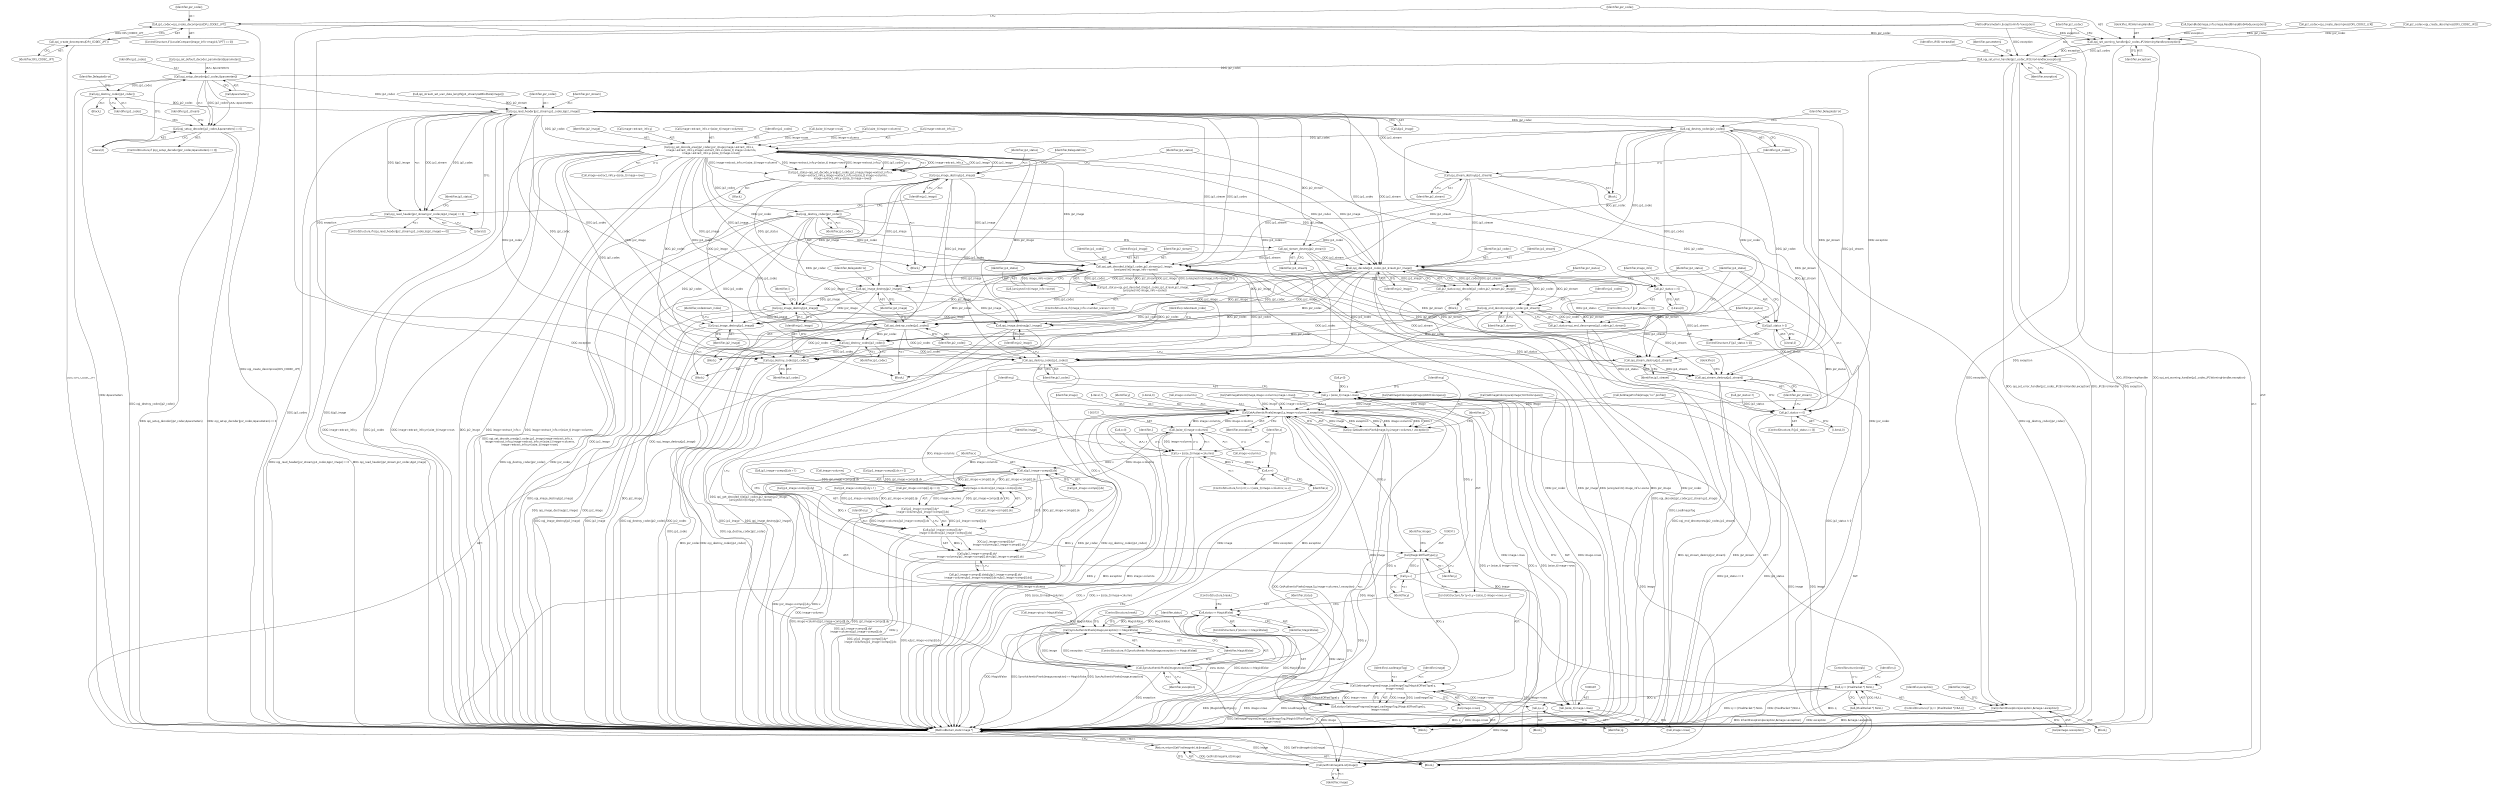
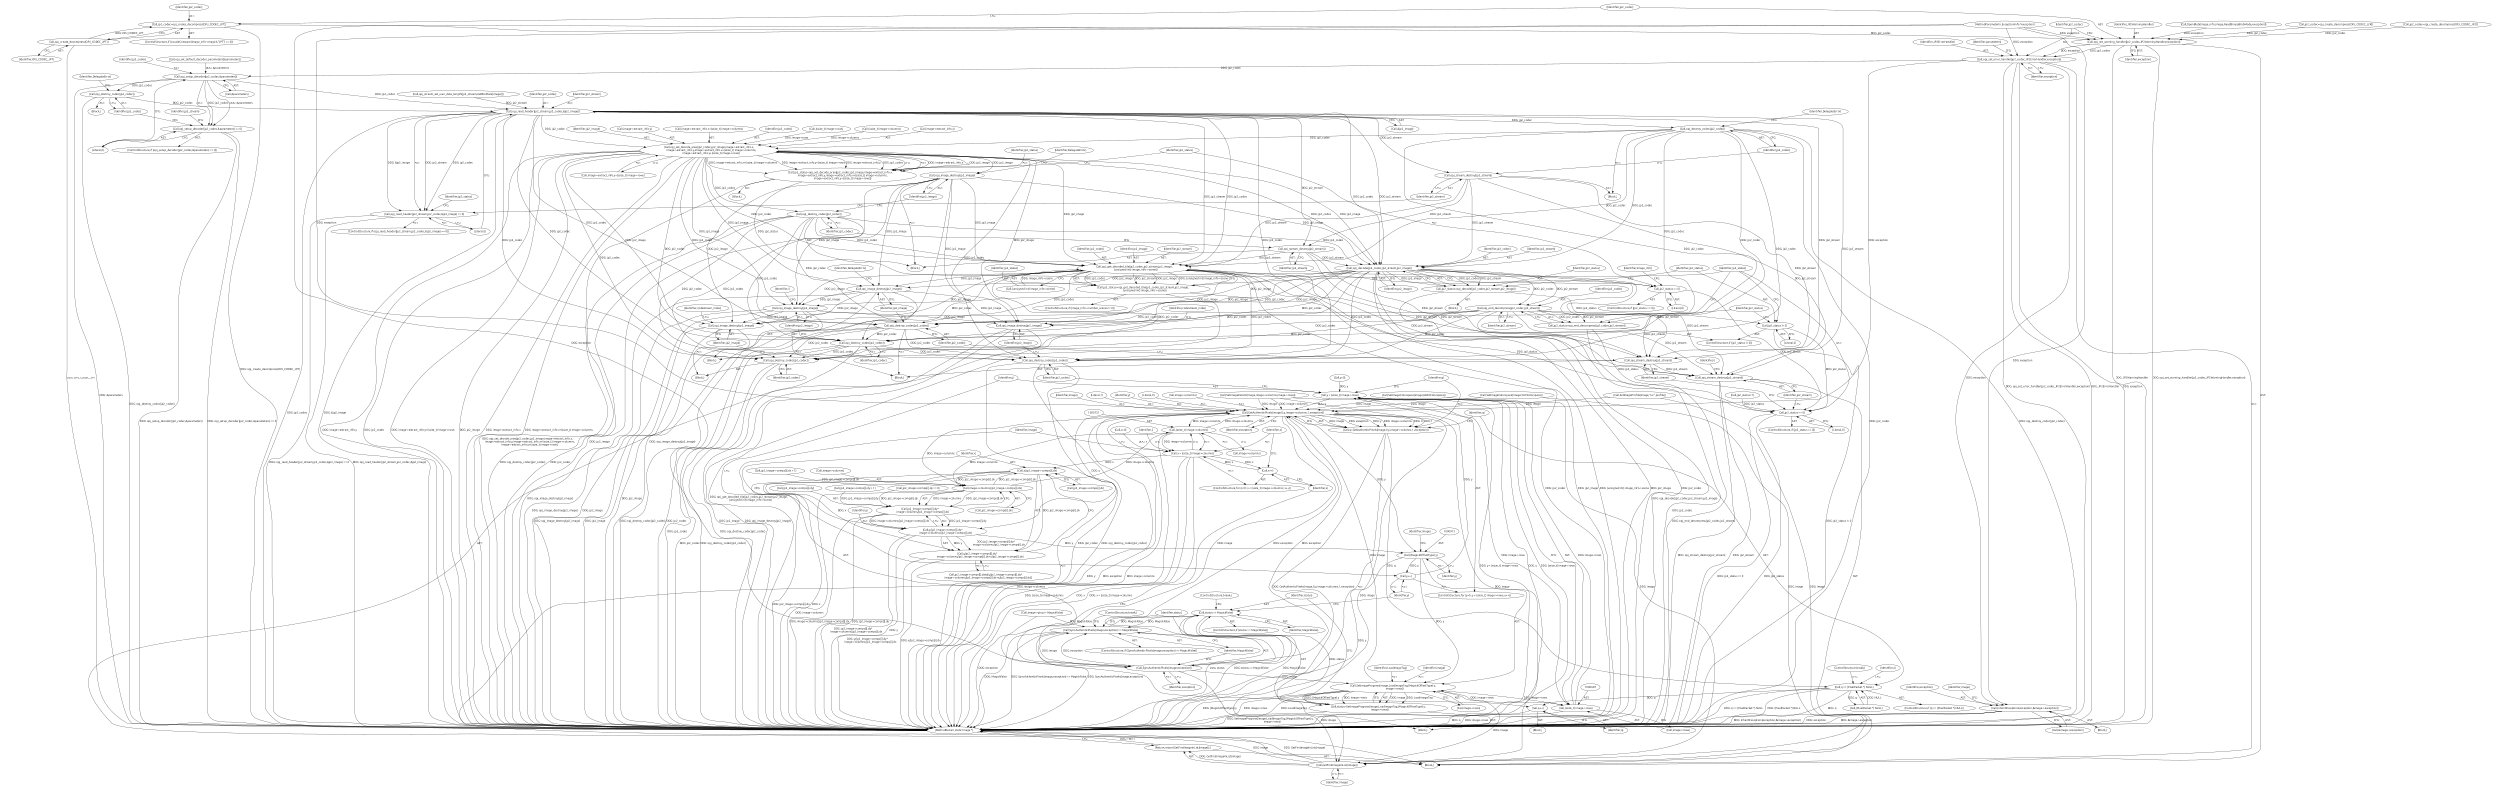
(885, 471) -> none
(1682, 510) -> (1682, 510)
(1853, 698) -> (1853, 698)
(1091, 724) -> (981, 659)
(1238, 763) -> none
